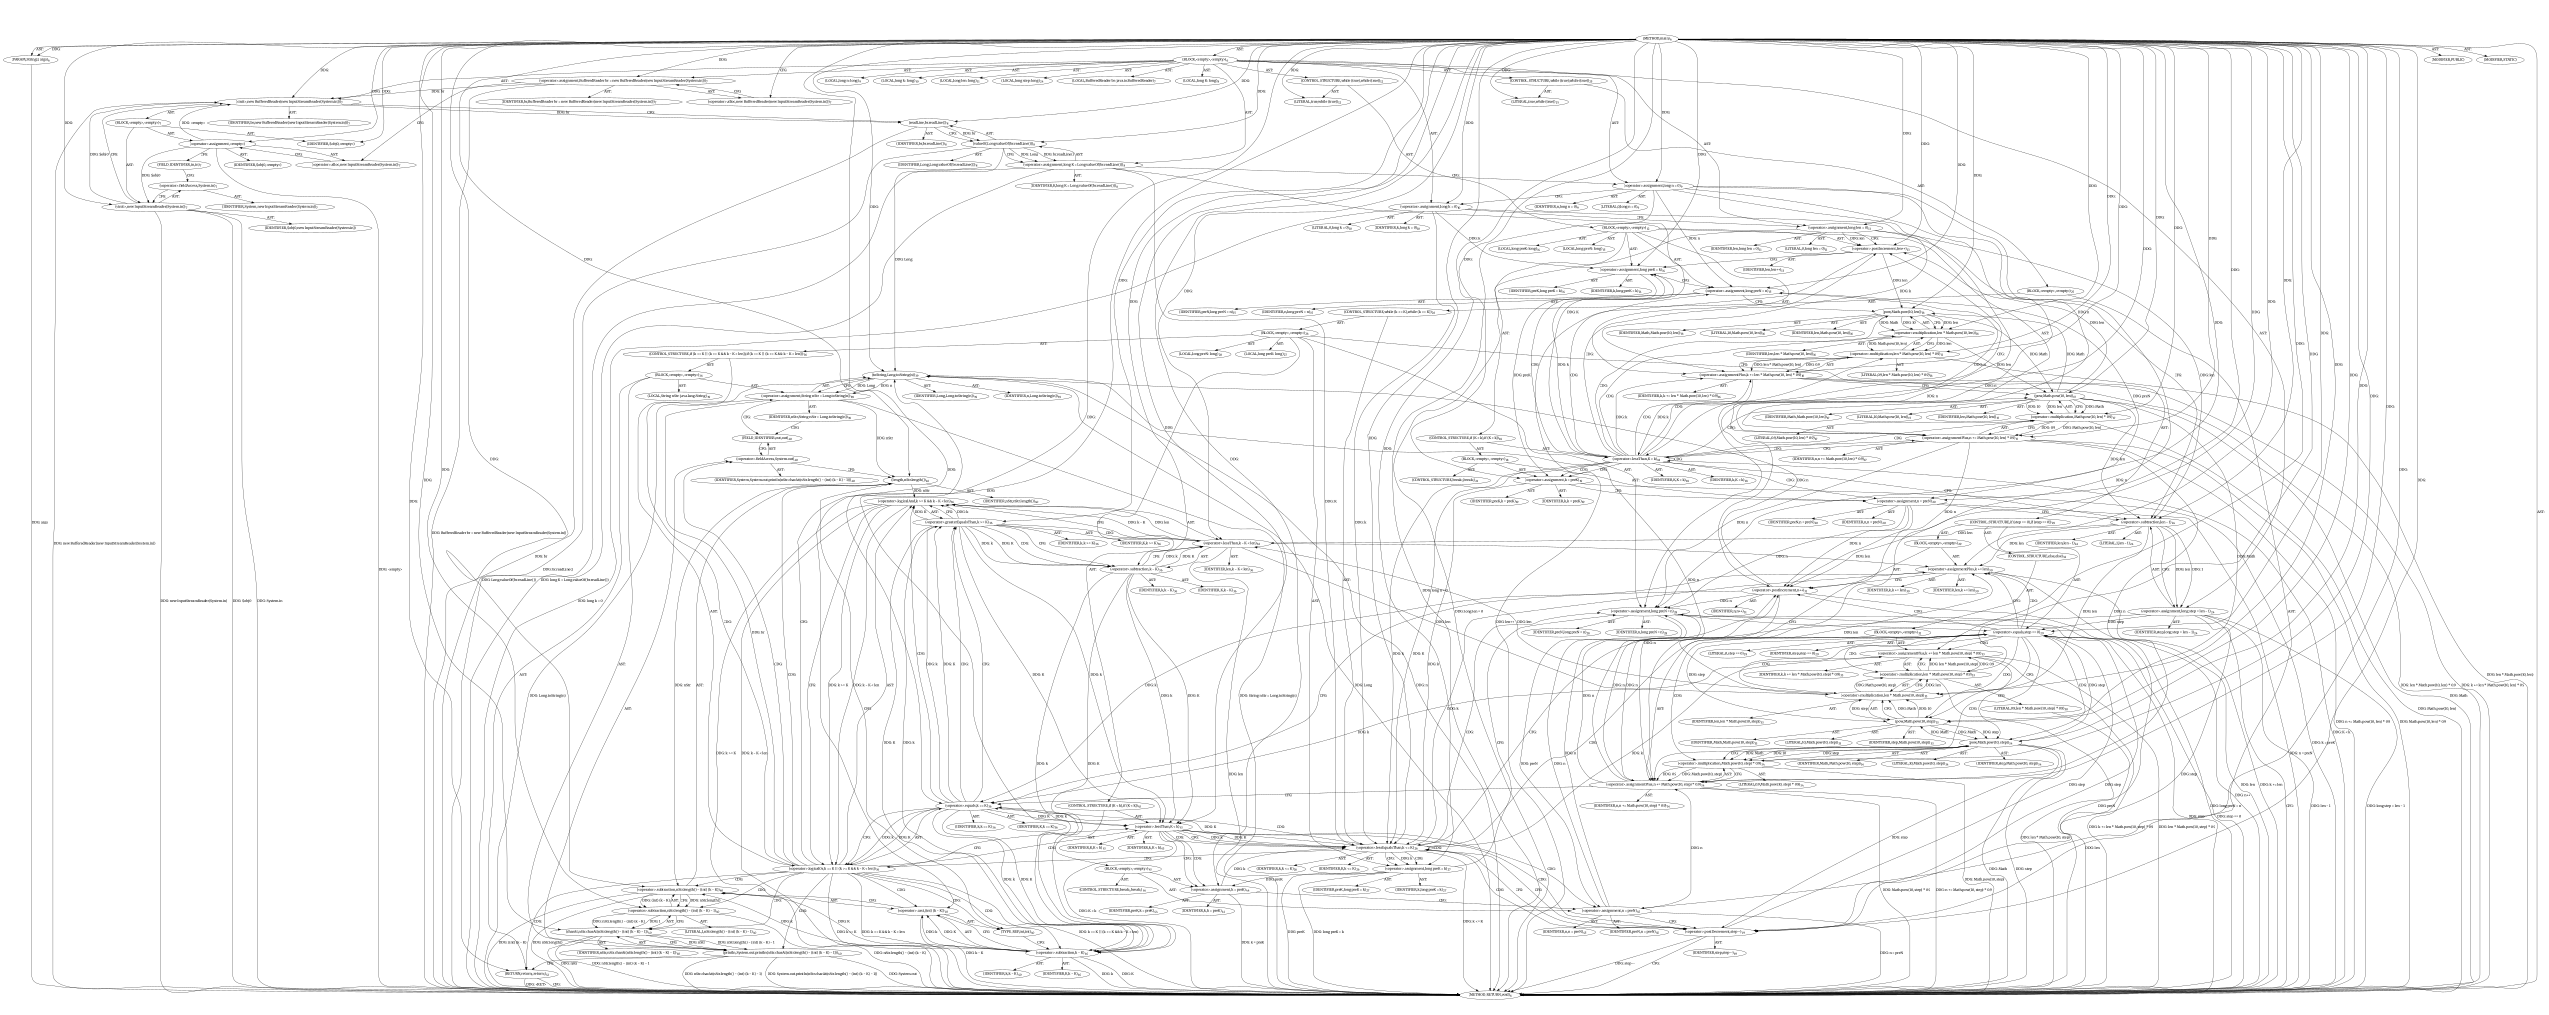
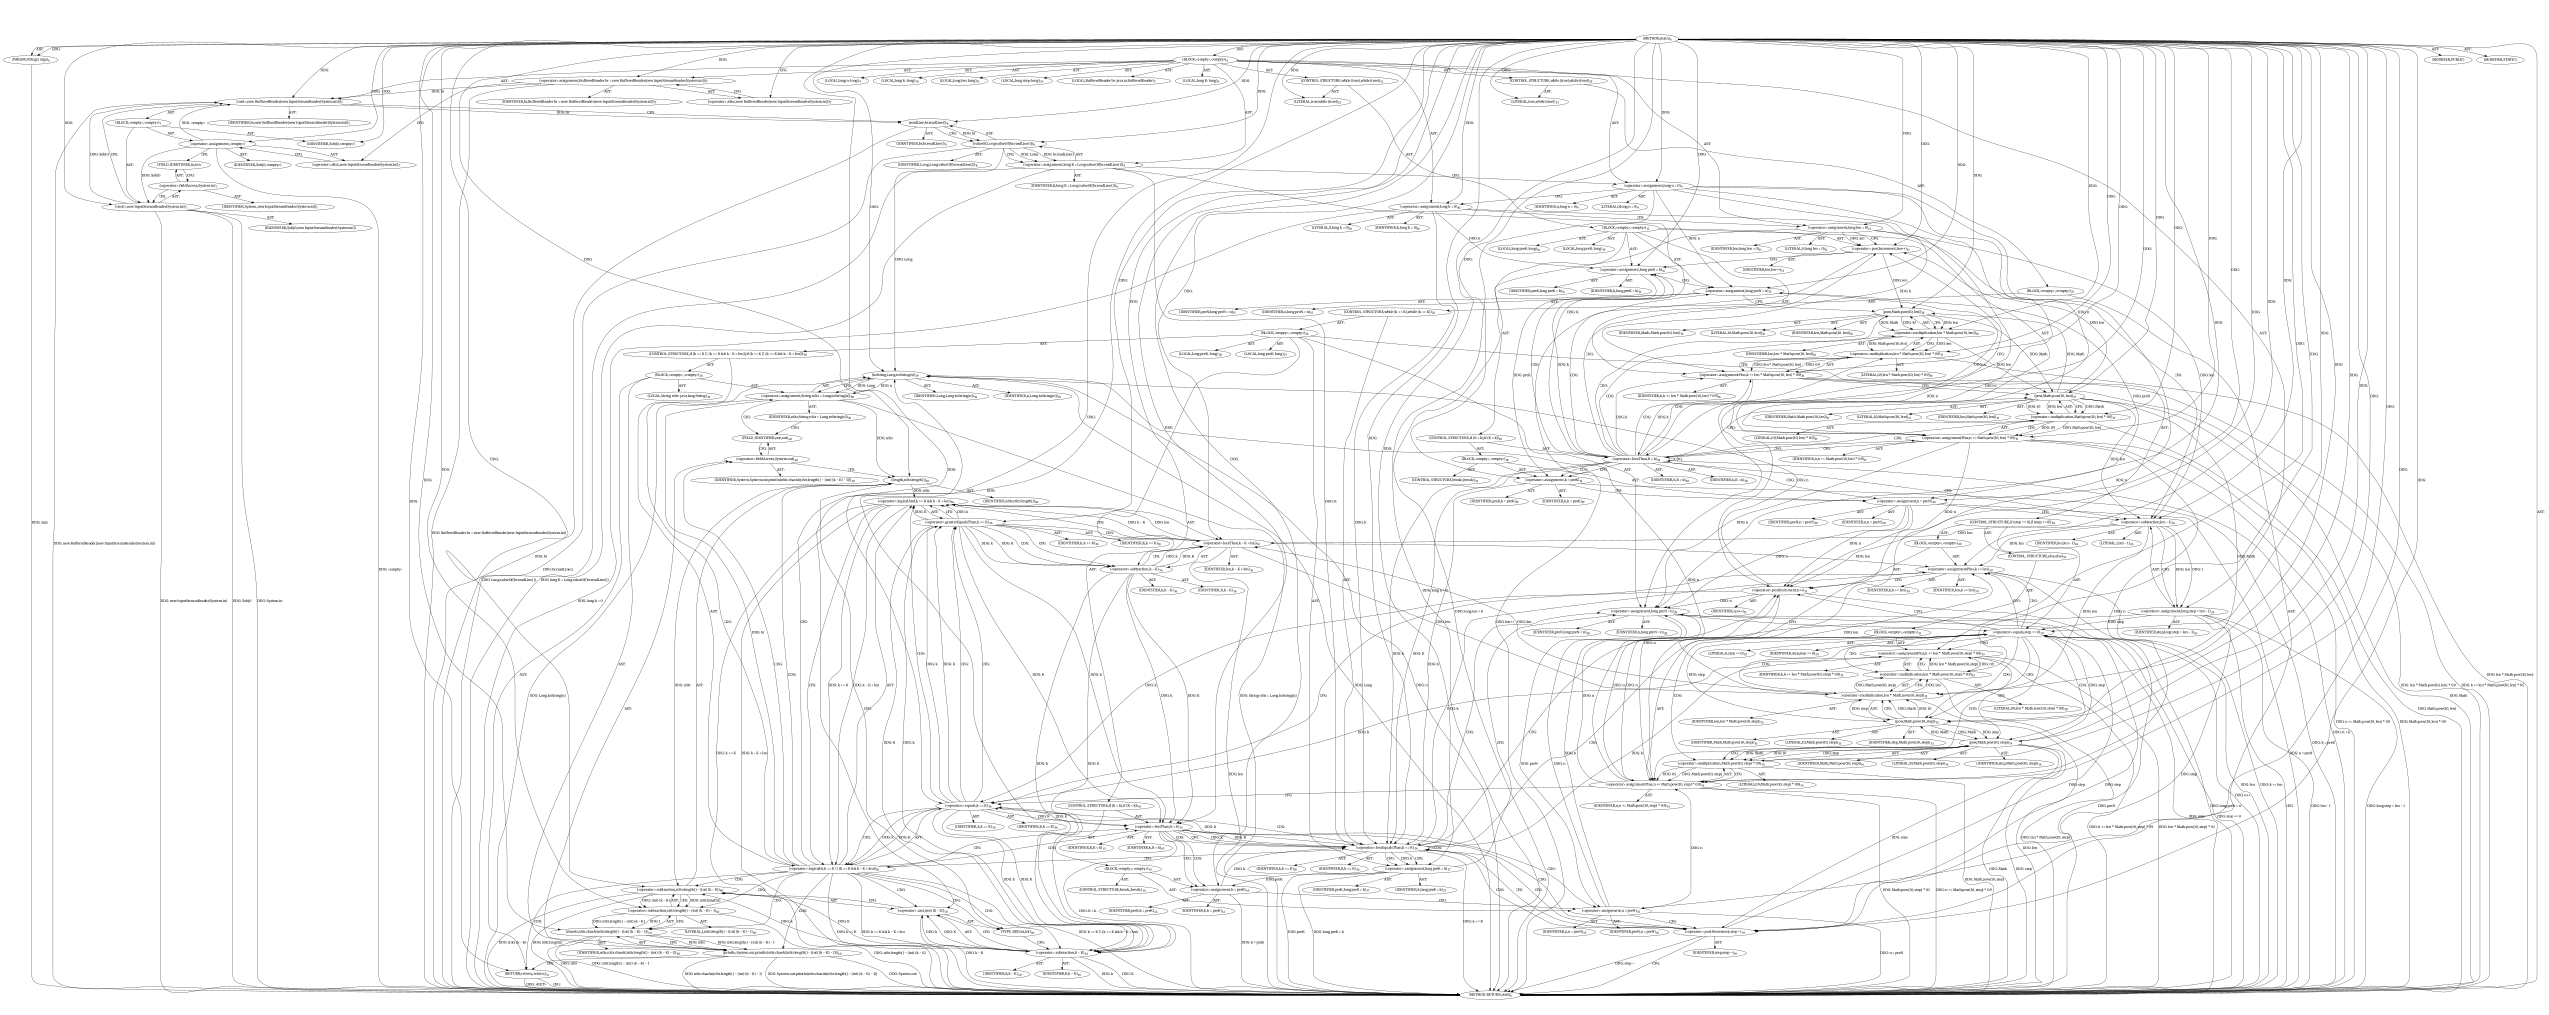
none -> (176, 178)
(878, 869) -> (878, 869)
(2082, 982) -> (2002, 985)
